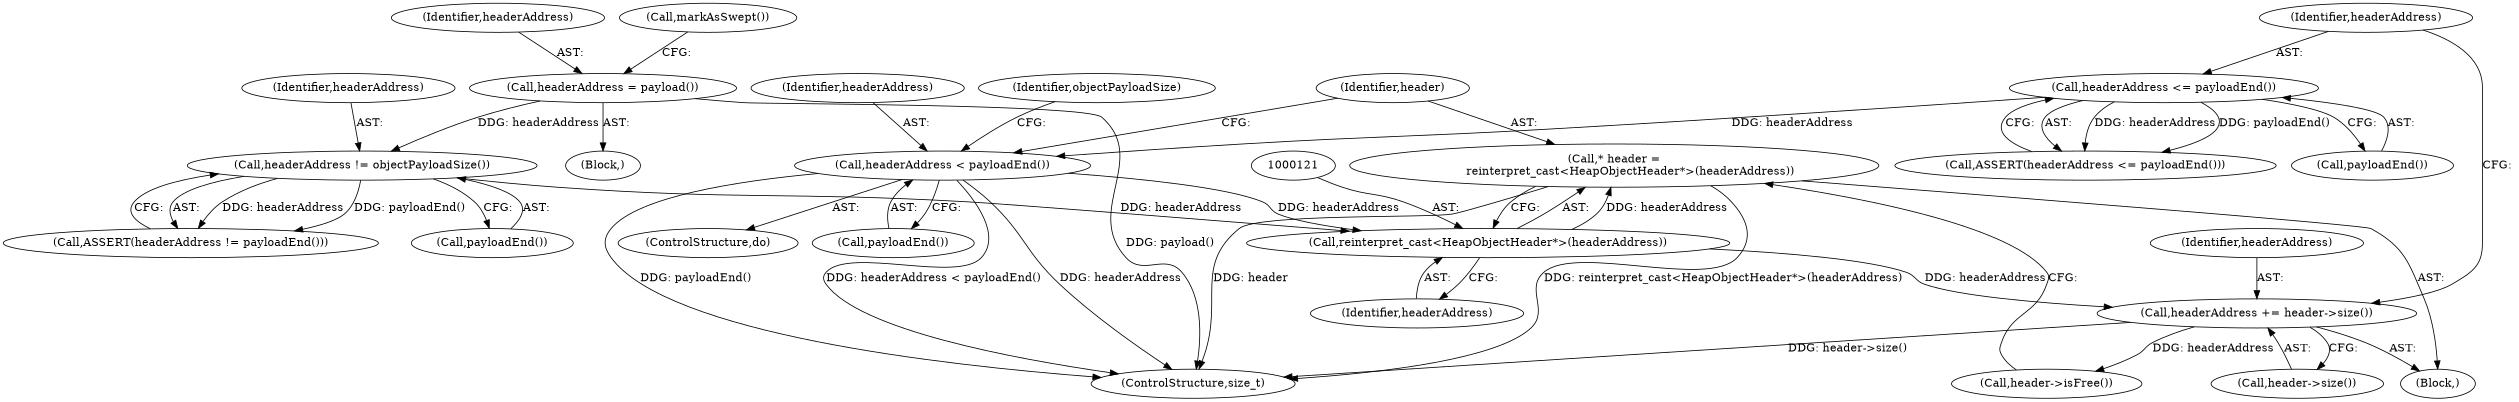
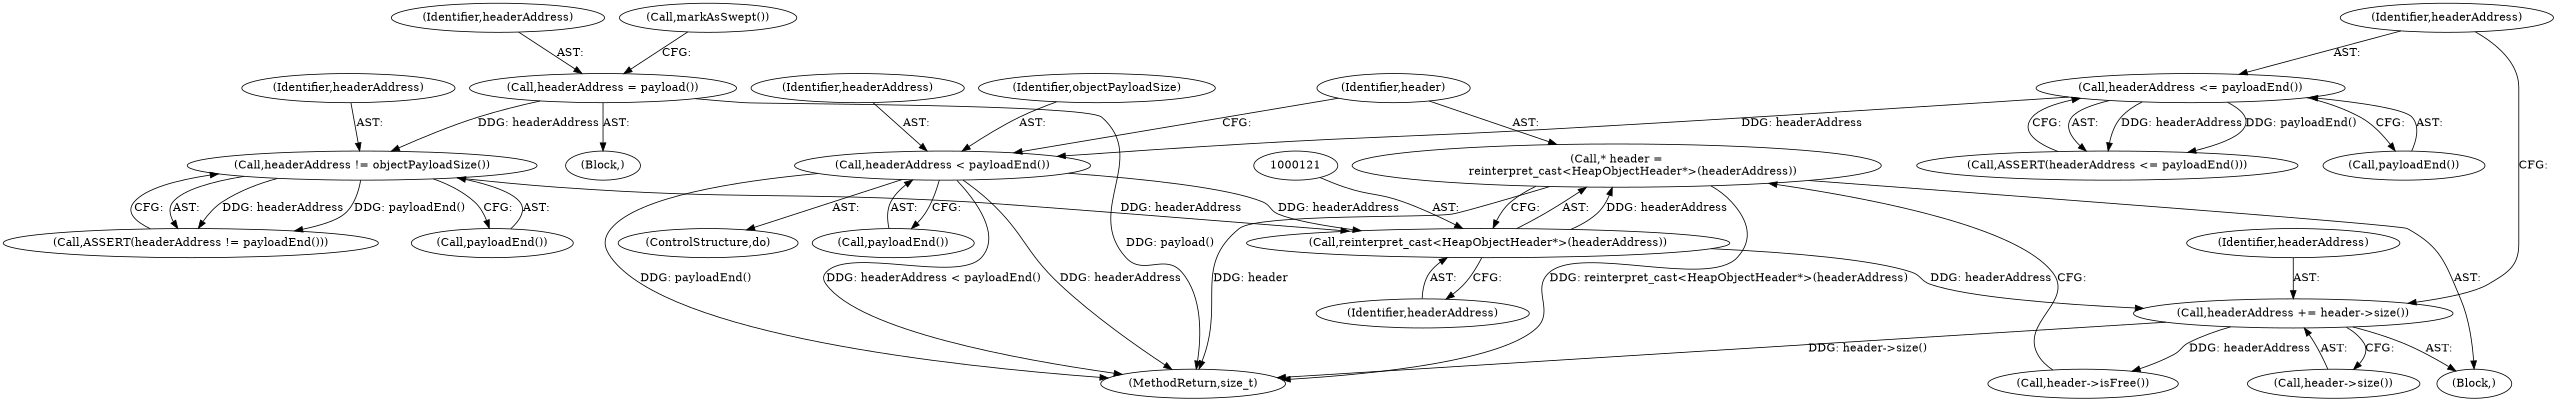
(1033, 123) -> (1035, 123)
(1193, 384) -> (1193, 384)
